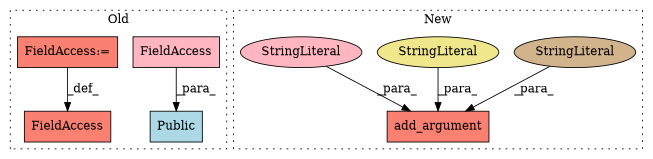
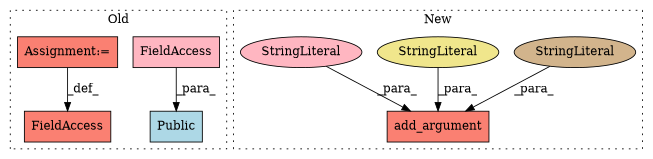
(68, 52) -> (68, 52)
